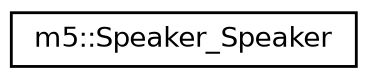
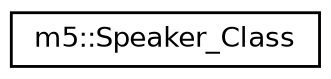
(184, 40) -> (165, 40)
